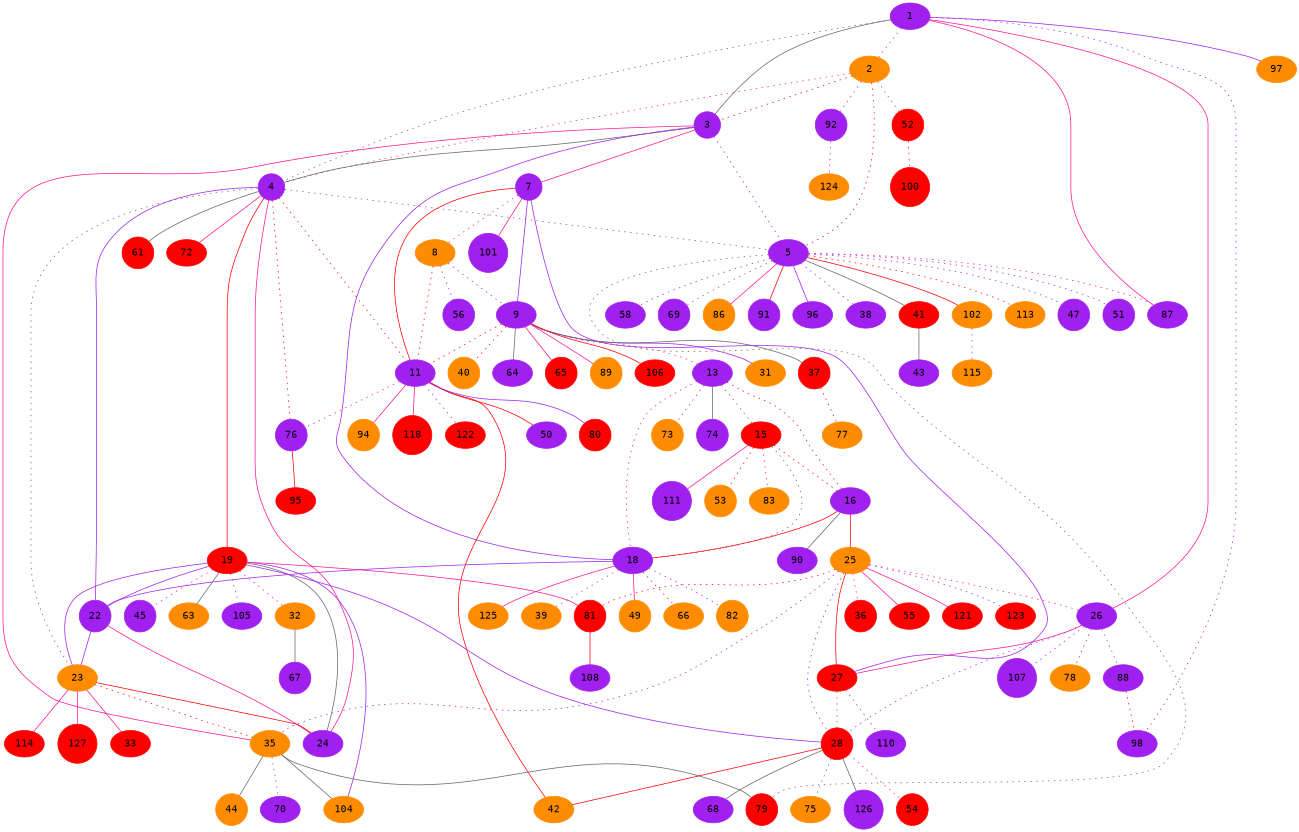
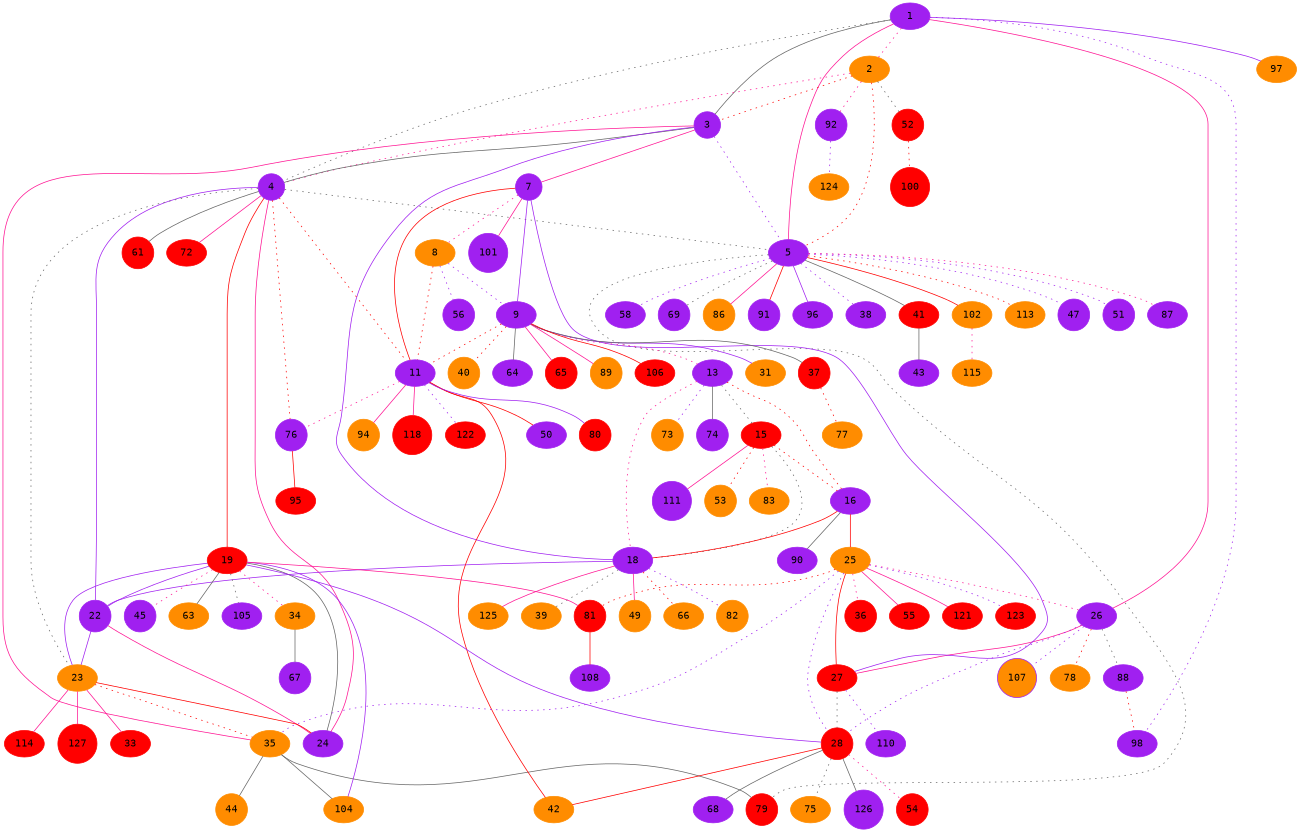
(1071, 136) -> (808, 113)
(295, 616) -> (295, 616)
(1017, 678) -> (1017, 678)
(280, 810) -> none
